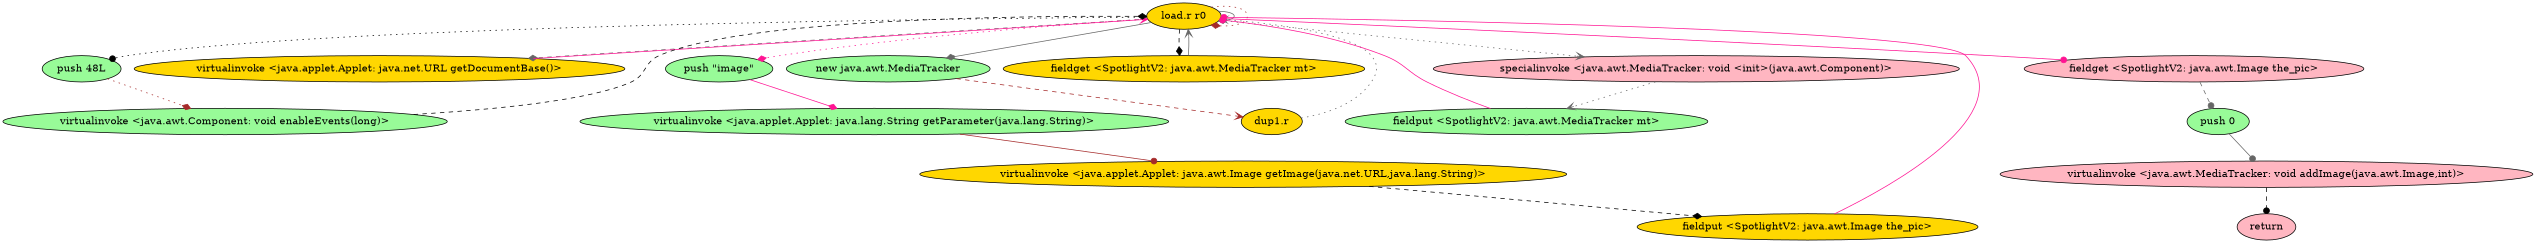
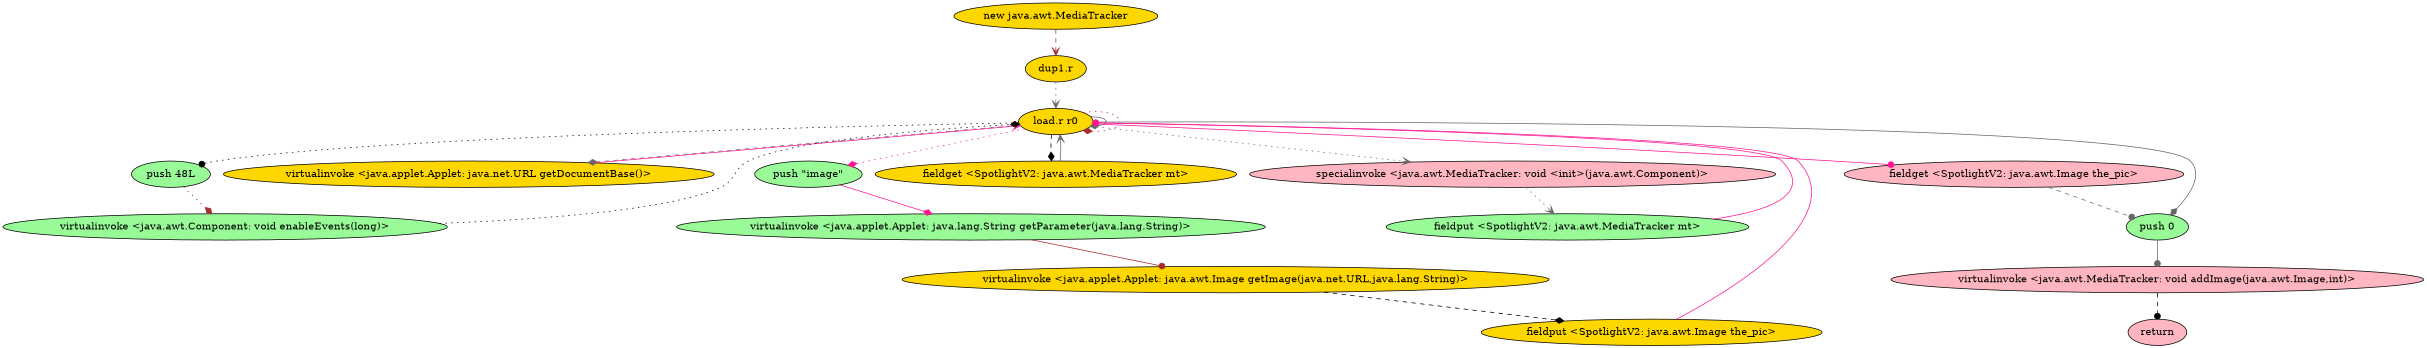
(767, 32) -> (729, 182)
(1053, 39) -> (1670, 126)
(888, 69) -> (1056, 16)
